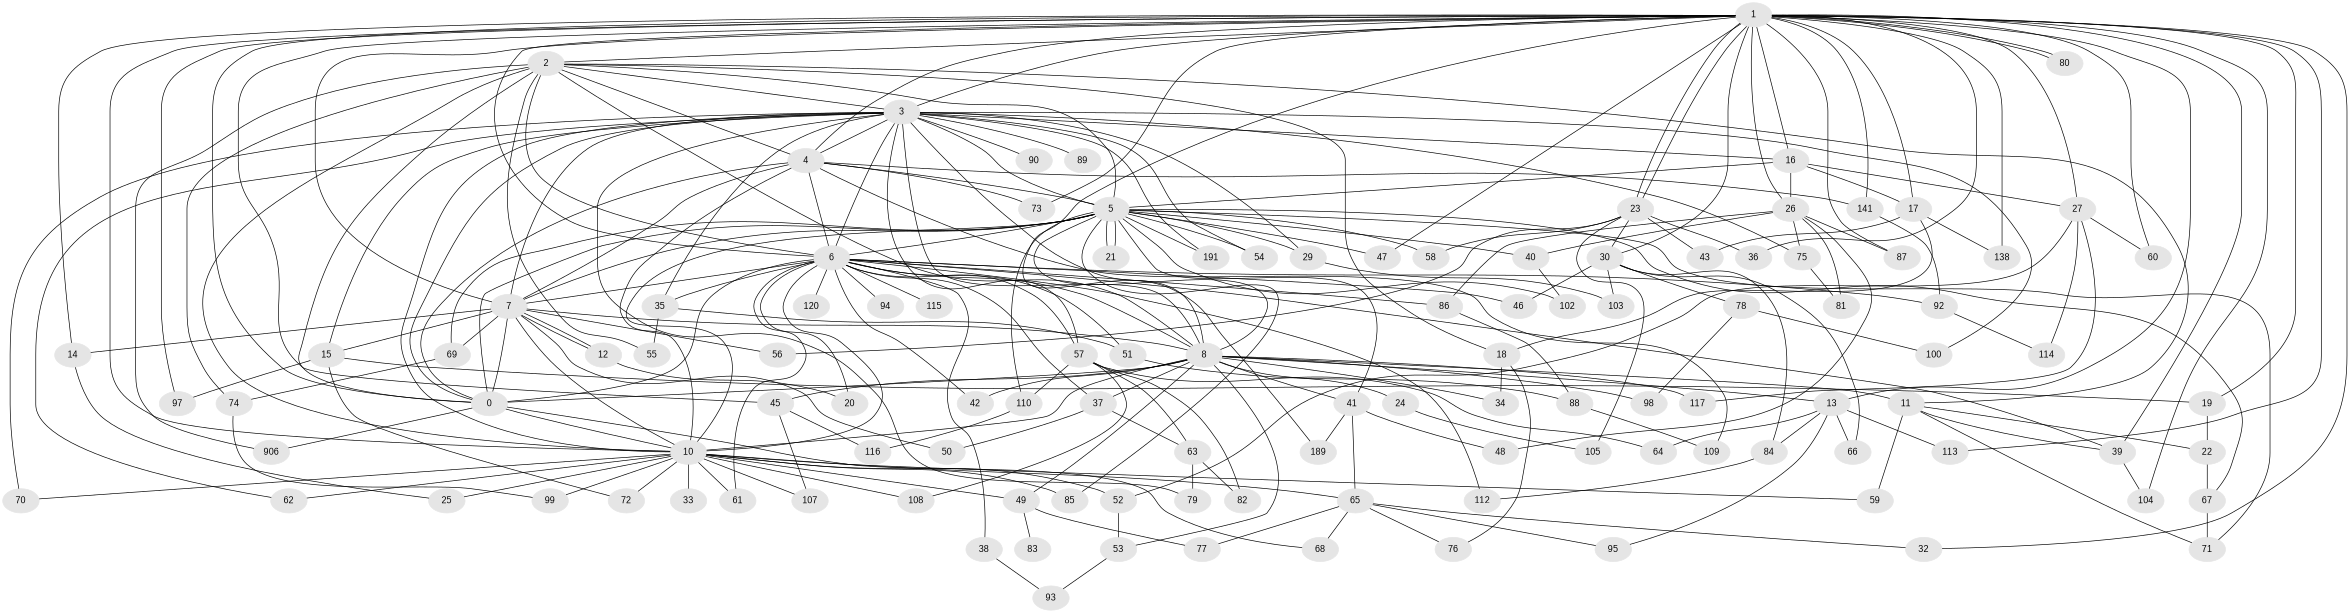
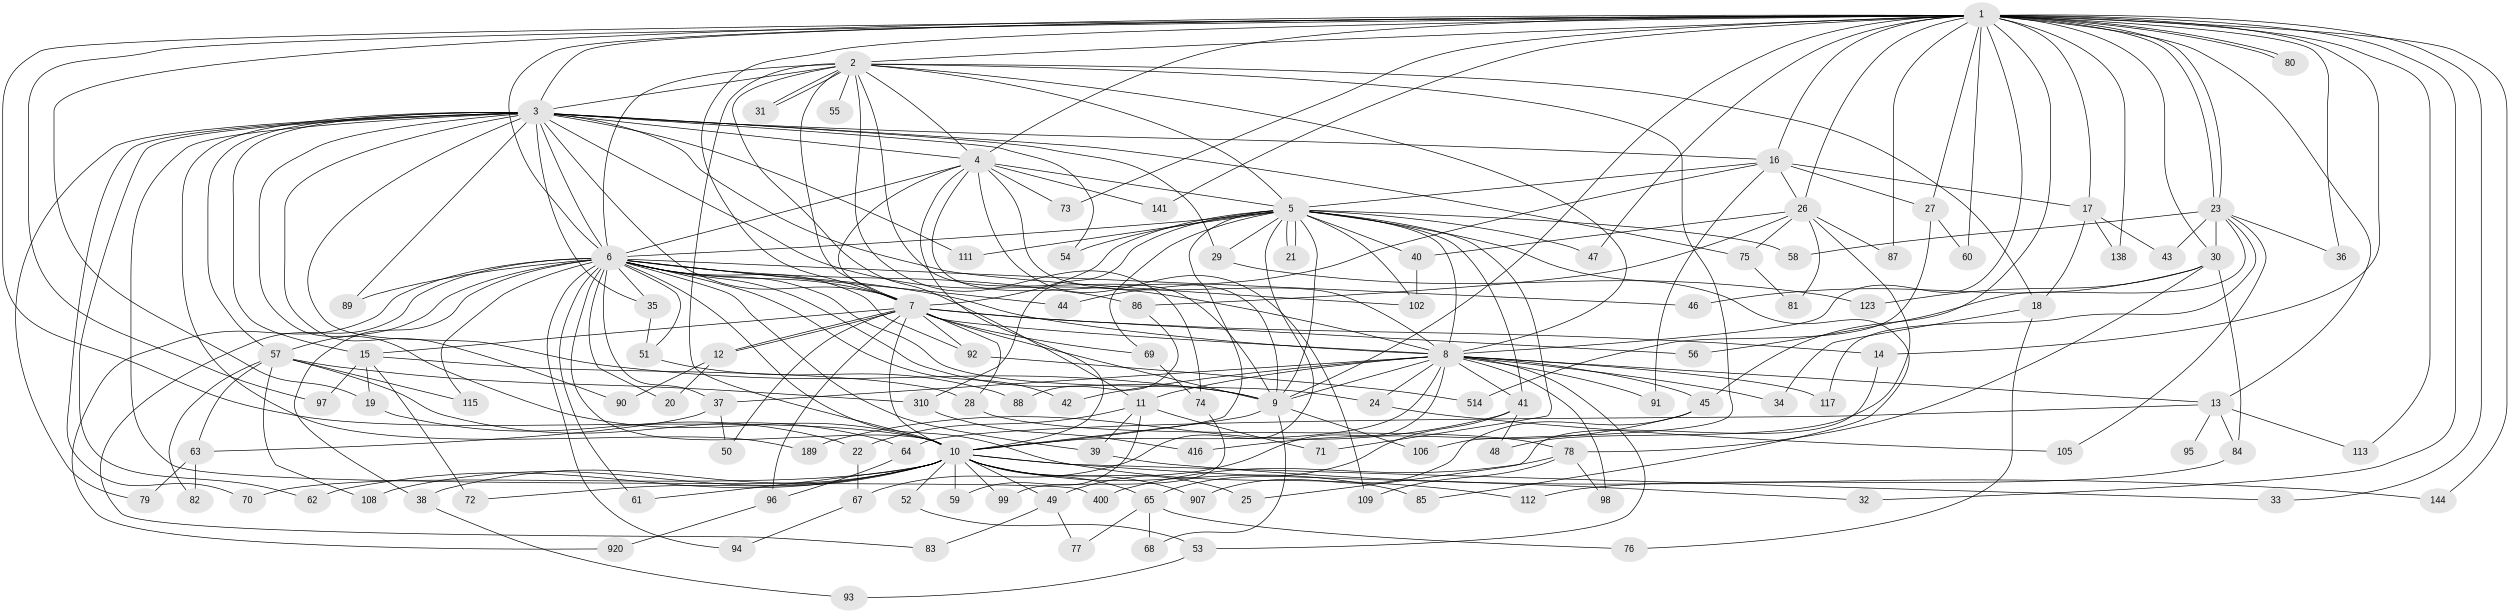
(2195, 63) -> (2481, 114)
none -> (761, 112)
(1002, 168) -> (915, 264)
none -> (810, 200)
(1925, 244) -> (942, 331)
(1211, 258) -> (966, 258)
none -> (476, 273)
none -> (1185, 290)
(811, 306) -> (616, 549)
none -> (1063, 306)
(1616, 306) -> (1868, 306)
(656, 331) -> none
(1629, 339) -> none
(1934, 355) -> (1101, 501)
(2047, 355) -> (1475, 404)
none -> (962, 370)
none -> (373, 379)
none -> (670, 379)
(1971, 384) -> (2062, 318)
(489, 404) -> (1275, 404)
none -> (970, 404)
(1024, 404) -> (921, 404)
none -> (1656, 404)
(1644, 427) -> (1503, 473)
(271, 452) -> (1421, 452)
(873, 452) -> (1195, 452)
(1853, 452) -> none
none -> (689, 477)
none -> (772, 501)
(810, 501) -> (1198, 501)
(2146, 501) -> (2438, 501)
(1484, 525) -> none
none -> (210, 526)
(2207, 527) -> (798, 525)
(1639, 528) -> (1409, 481)
